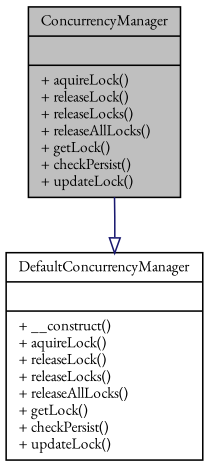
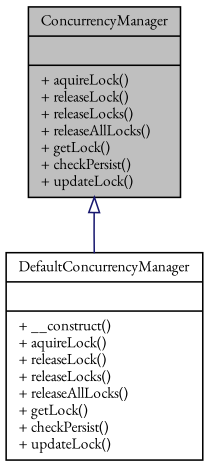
(115, 217) -> (94, 233)
